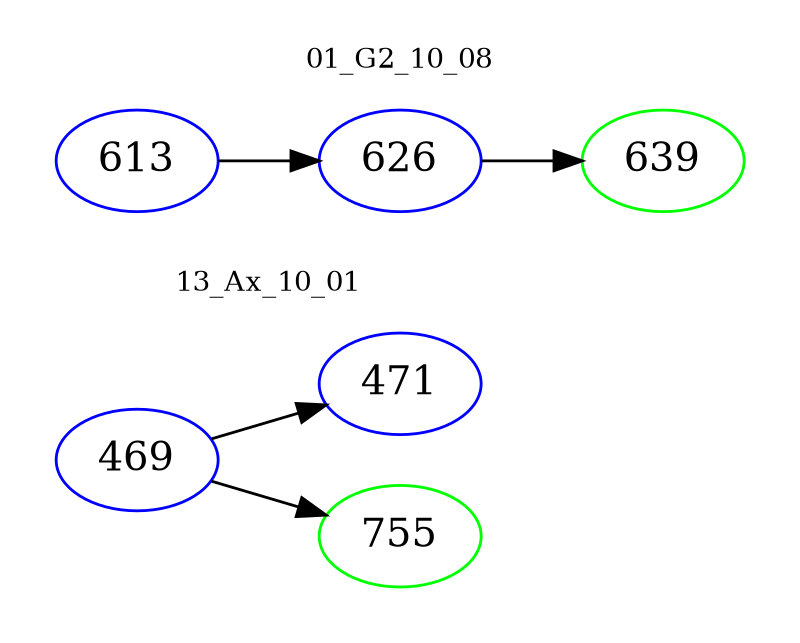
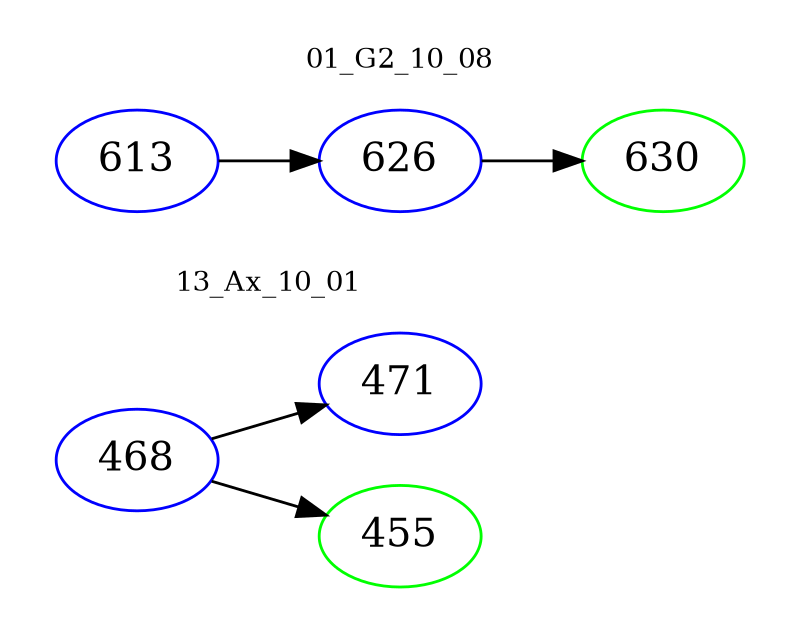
(663, 161) -> (663, 161)
(137, 460) -> (137, 460)
(400, 536) -> (400, 536)
